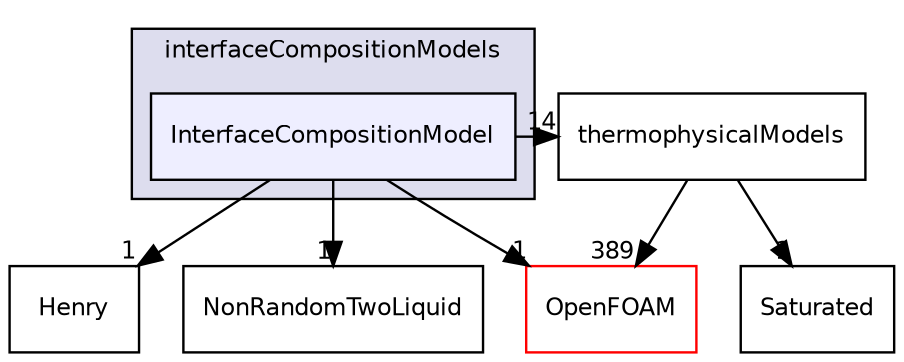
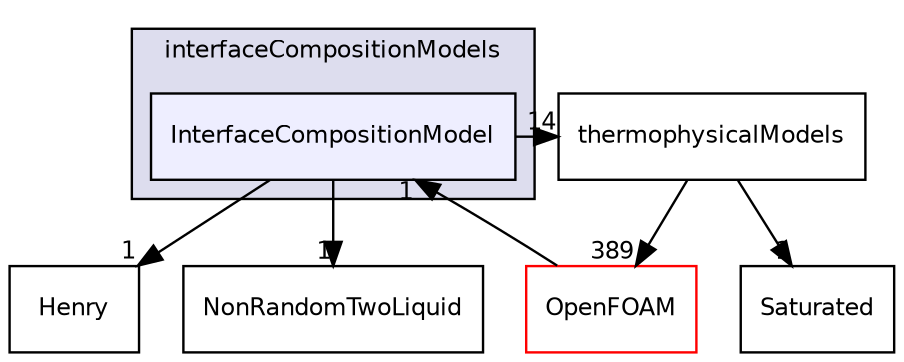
(447, 217) -> (497, 228)
